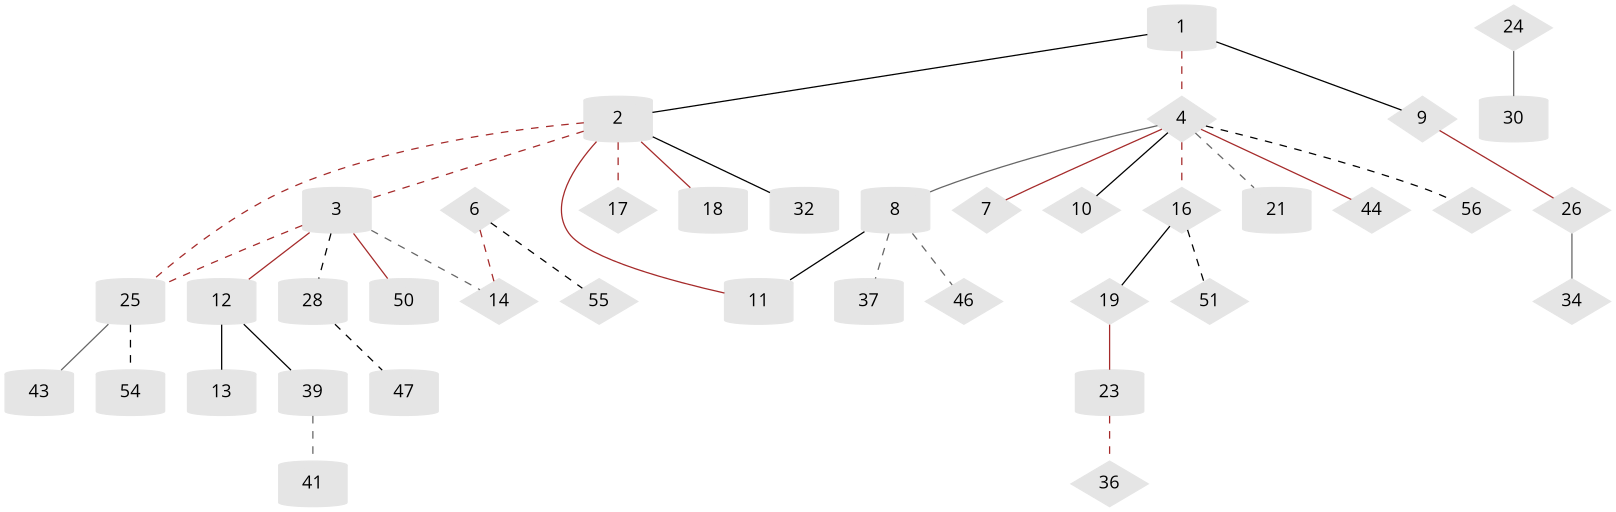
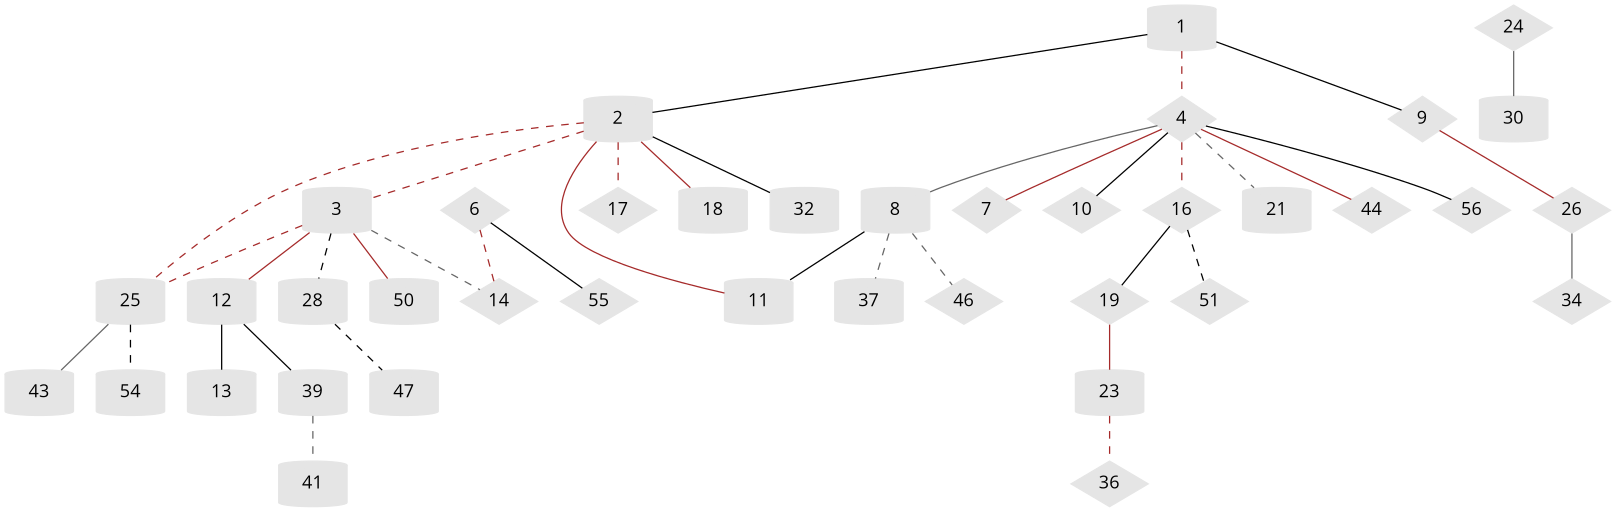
(1330, 159) -> (1330, 159)
(537, 255) -> (537, 255)
